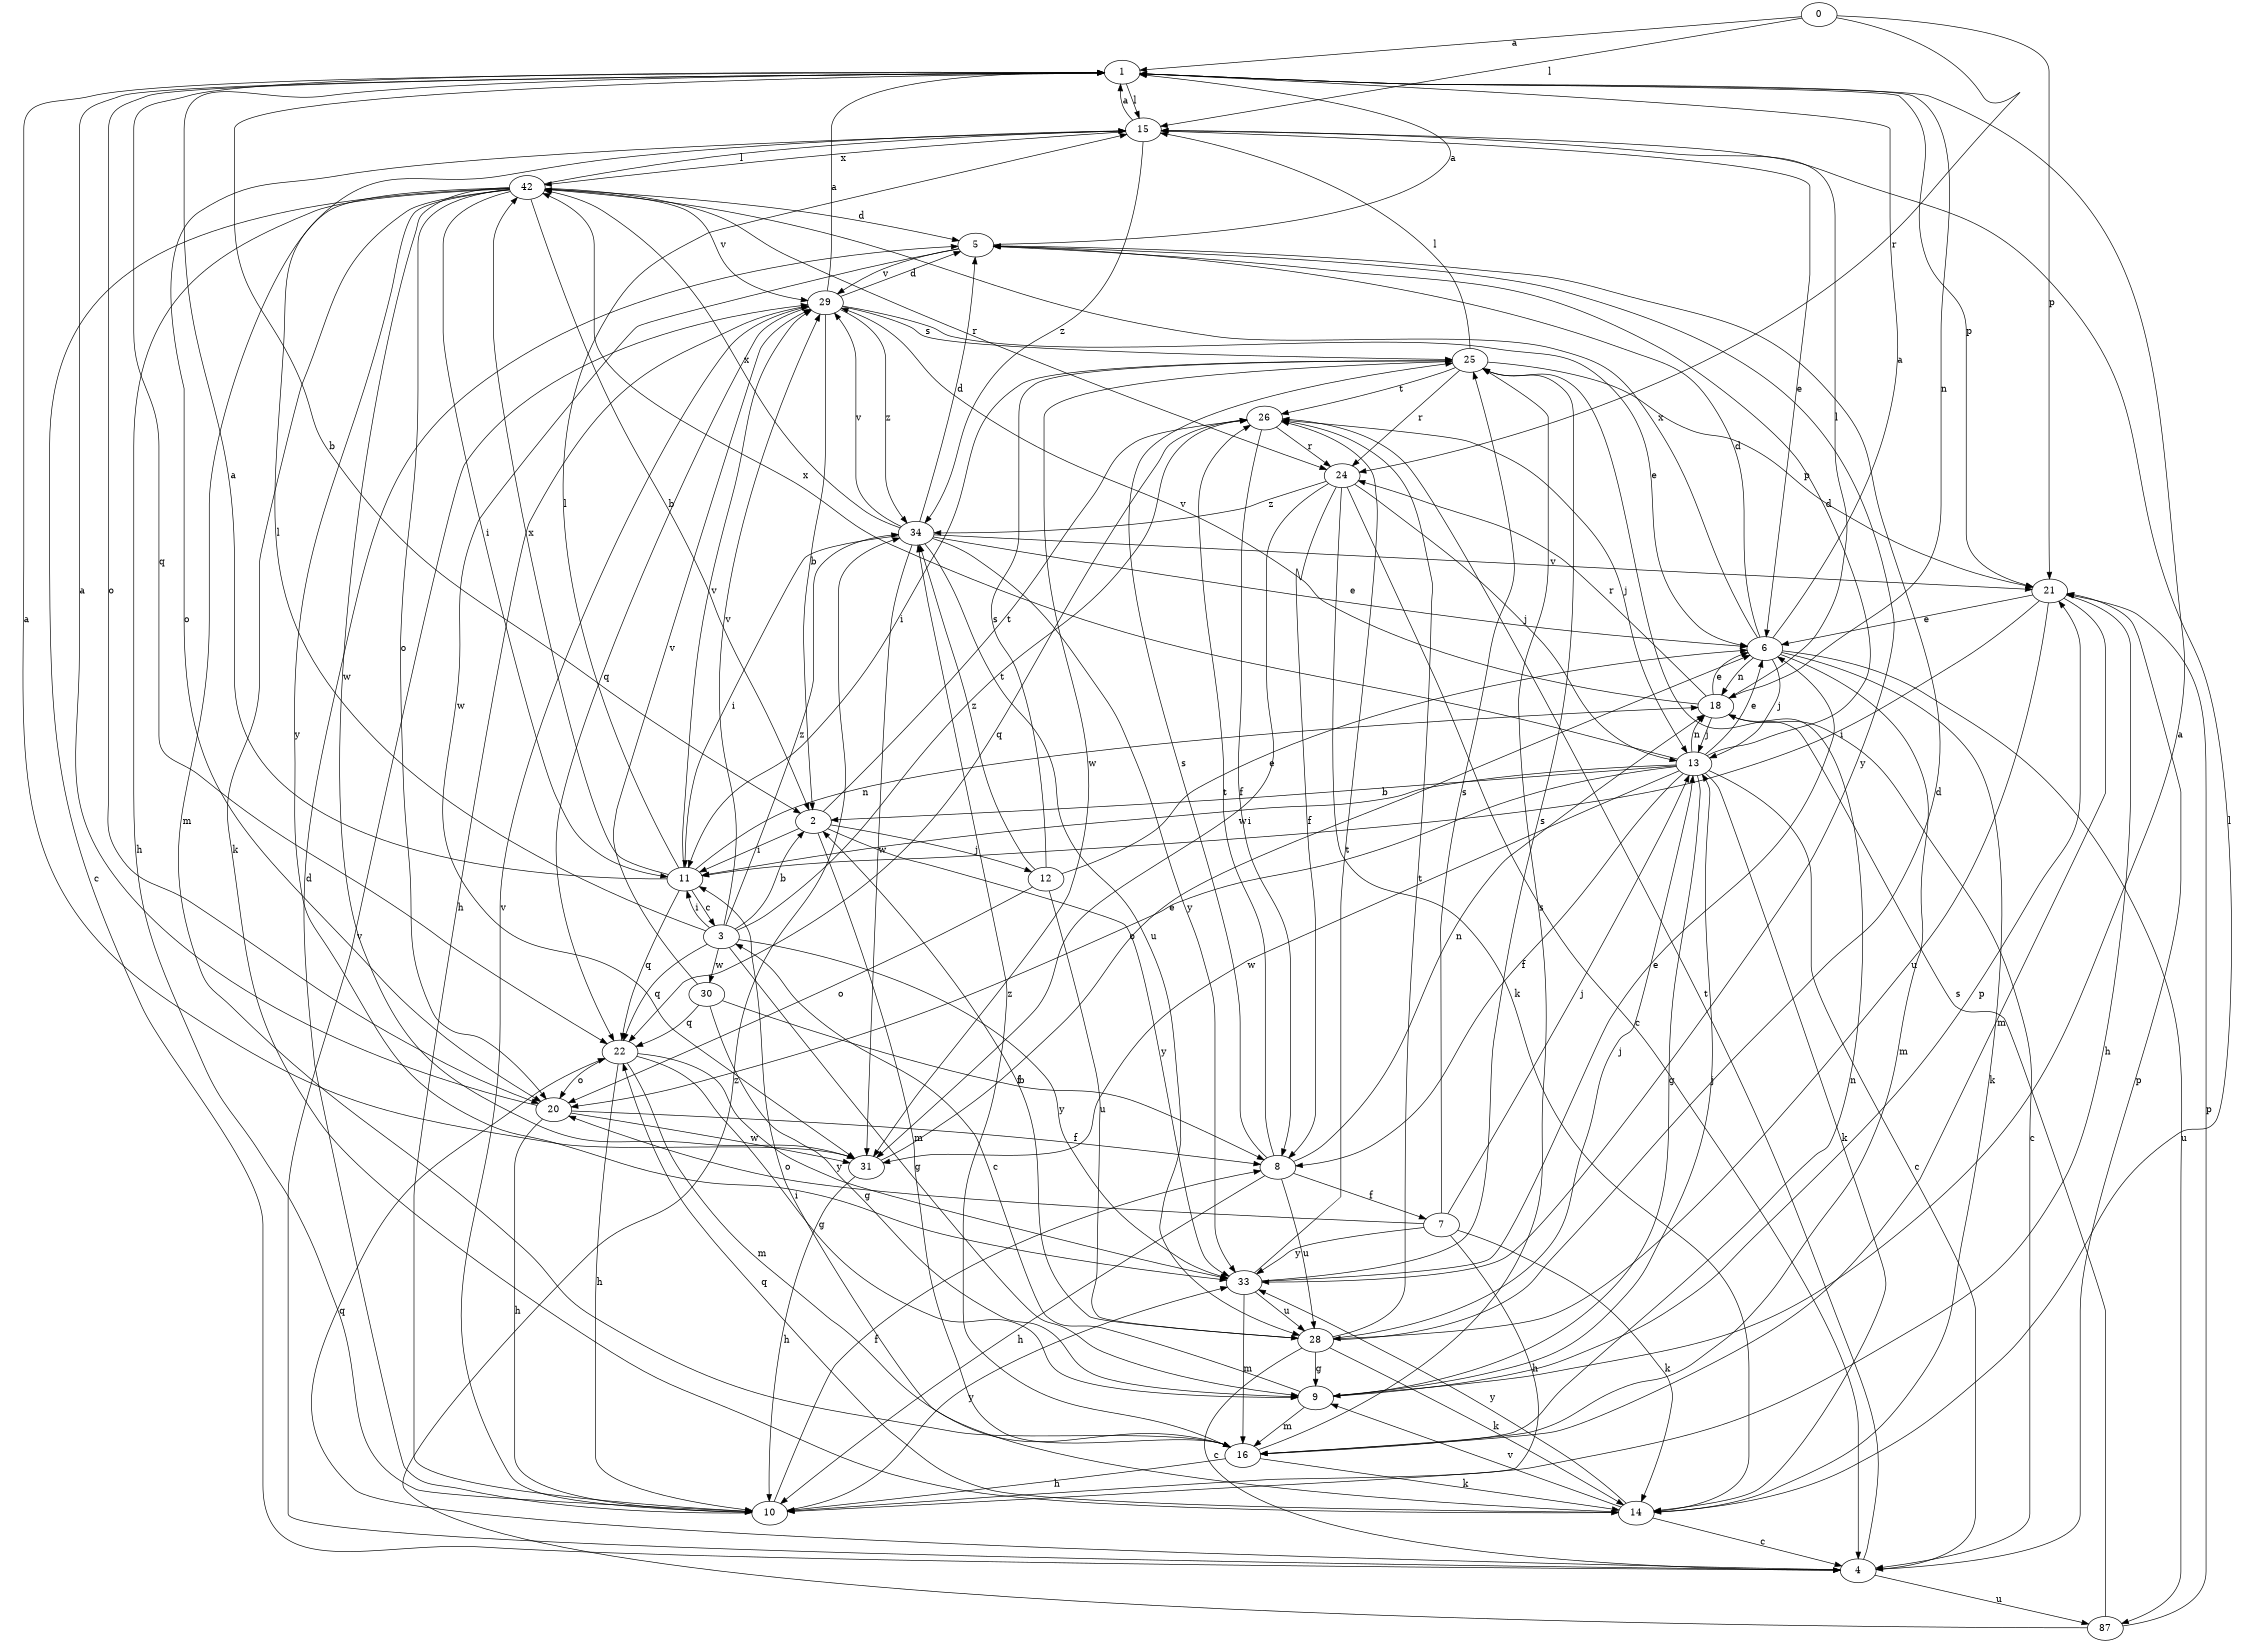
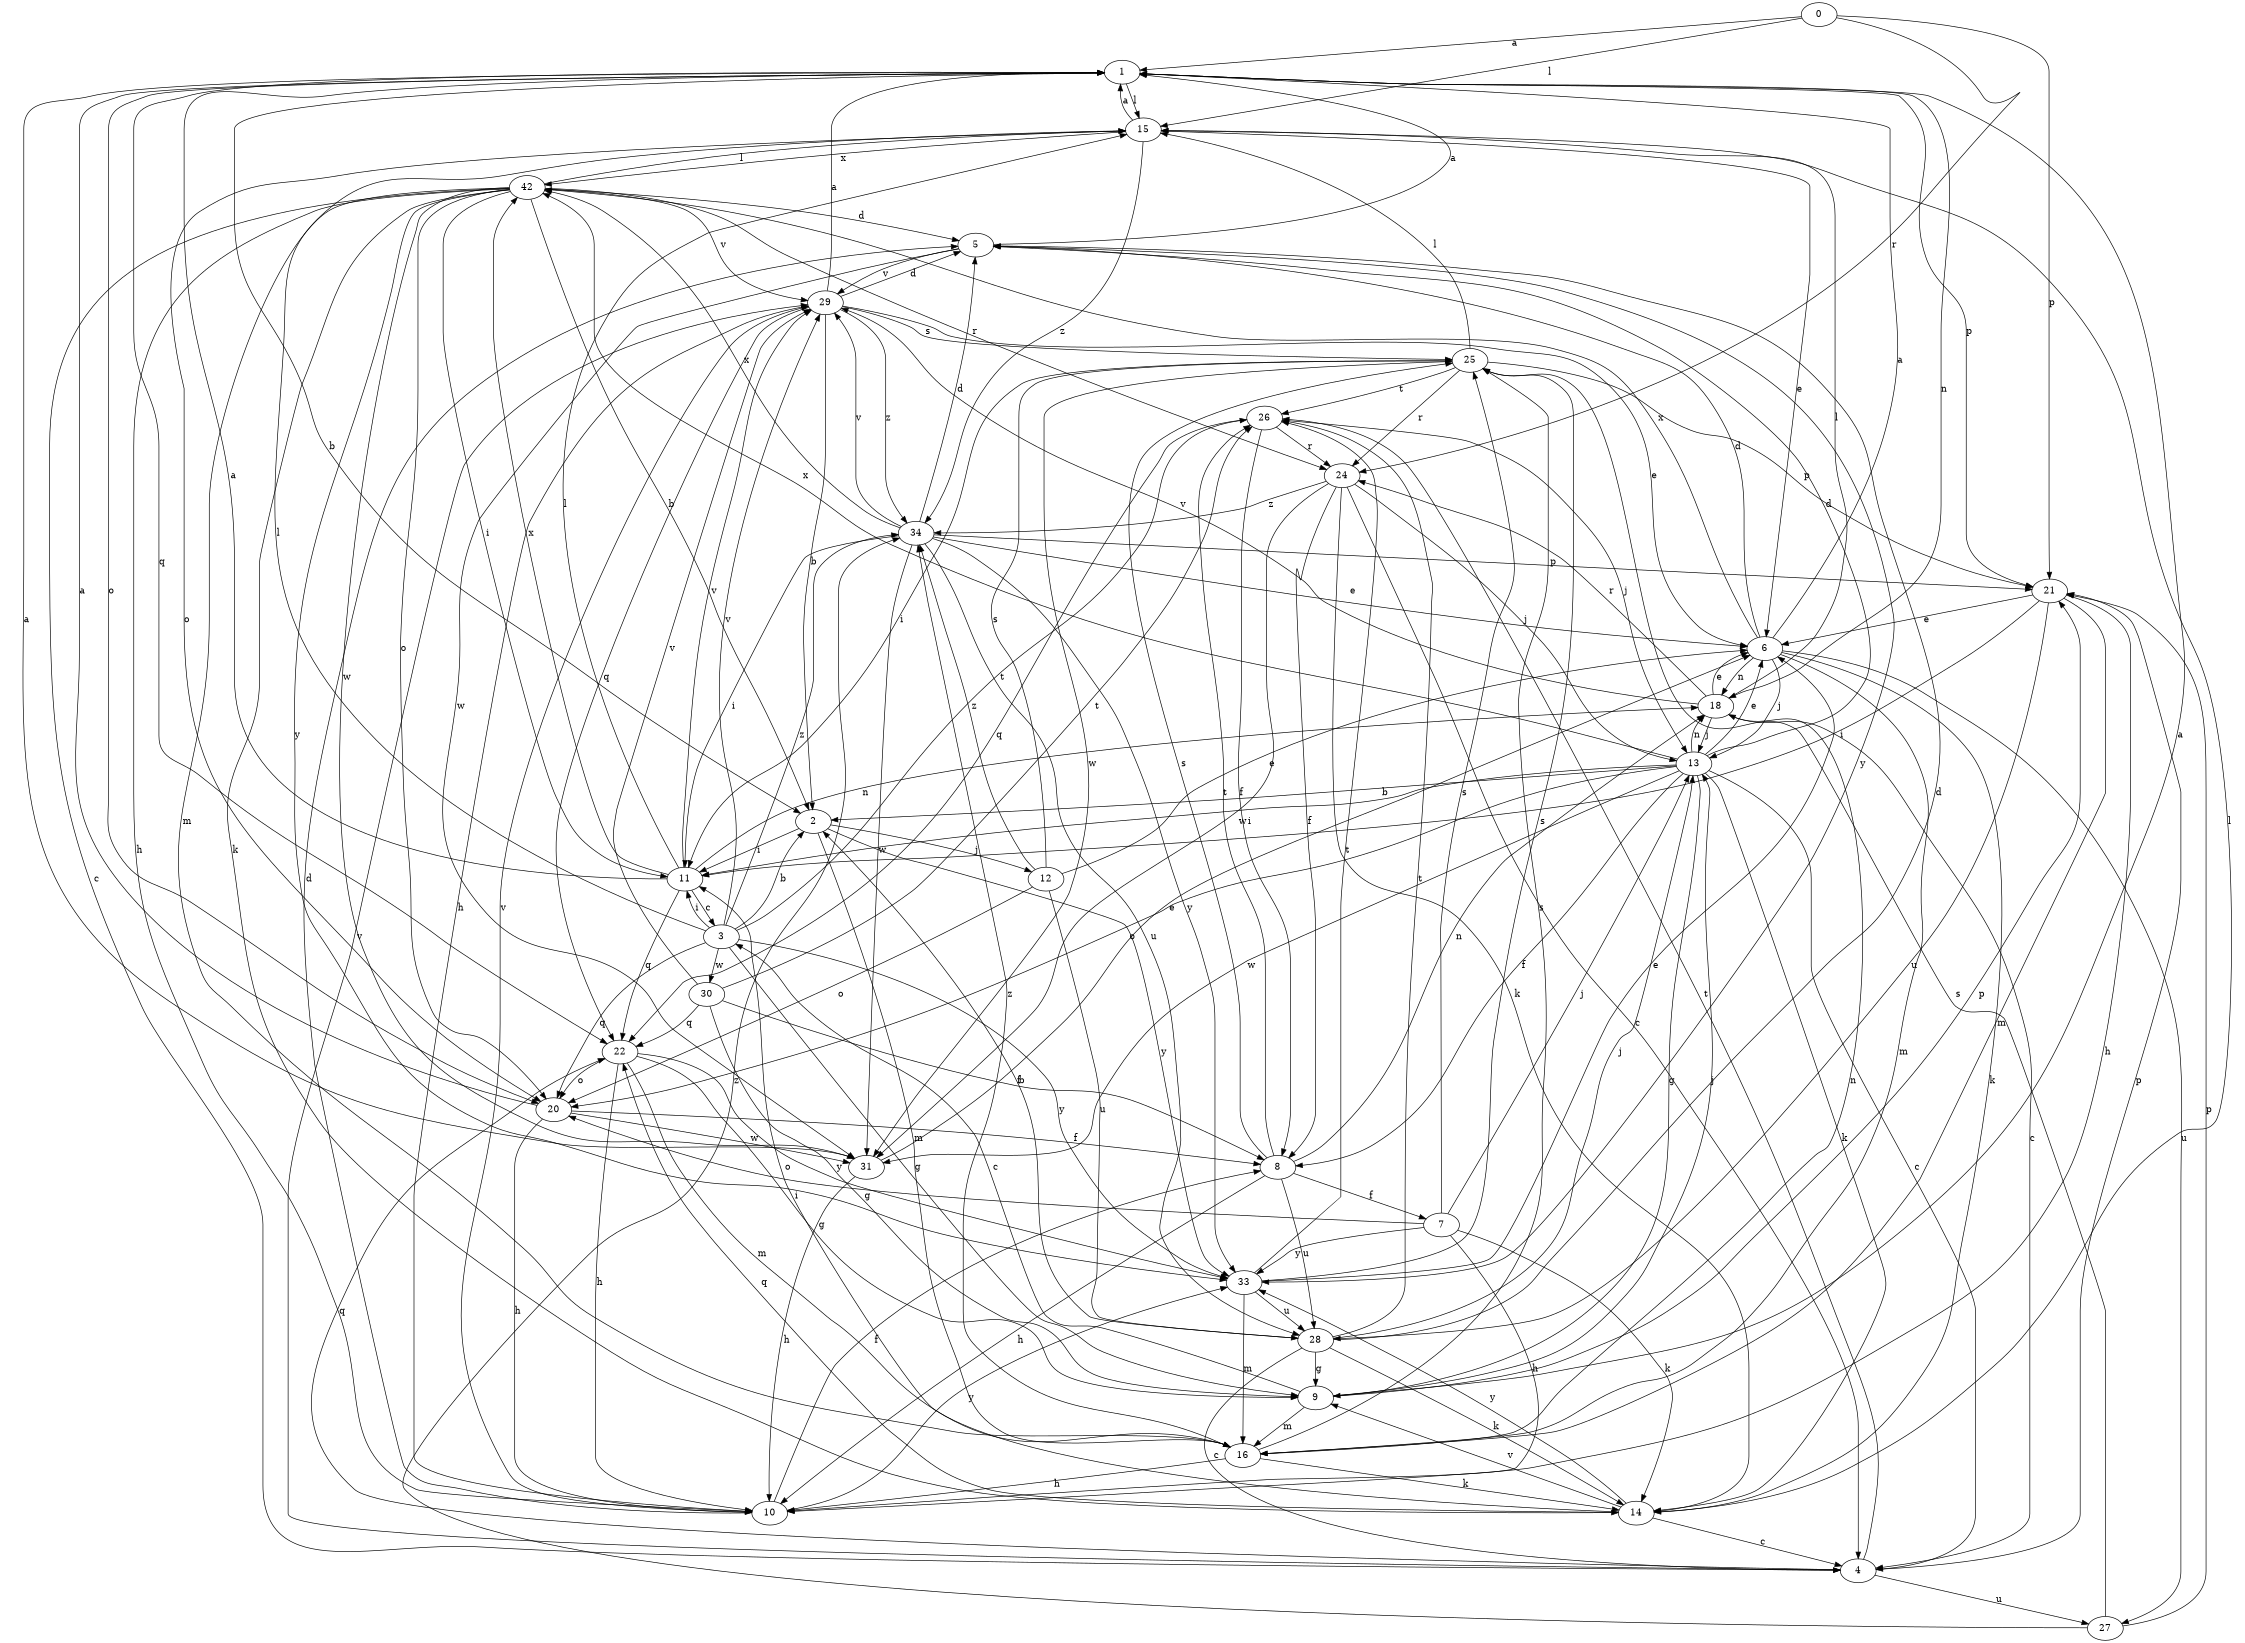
(1553, 562) -> (1553, 562)
(1015, 605) -> (1024, 774)
(657, 980) -> (614, 999)
(2105, 1628) -> (2105, 1628)
